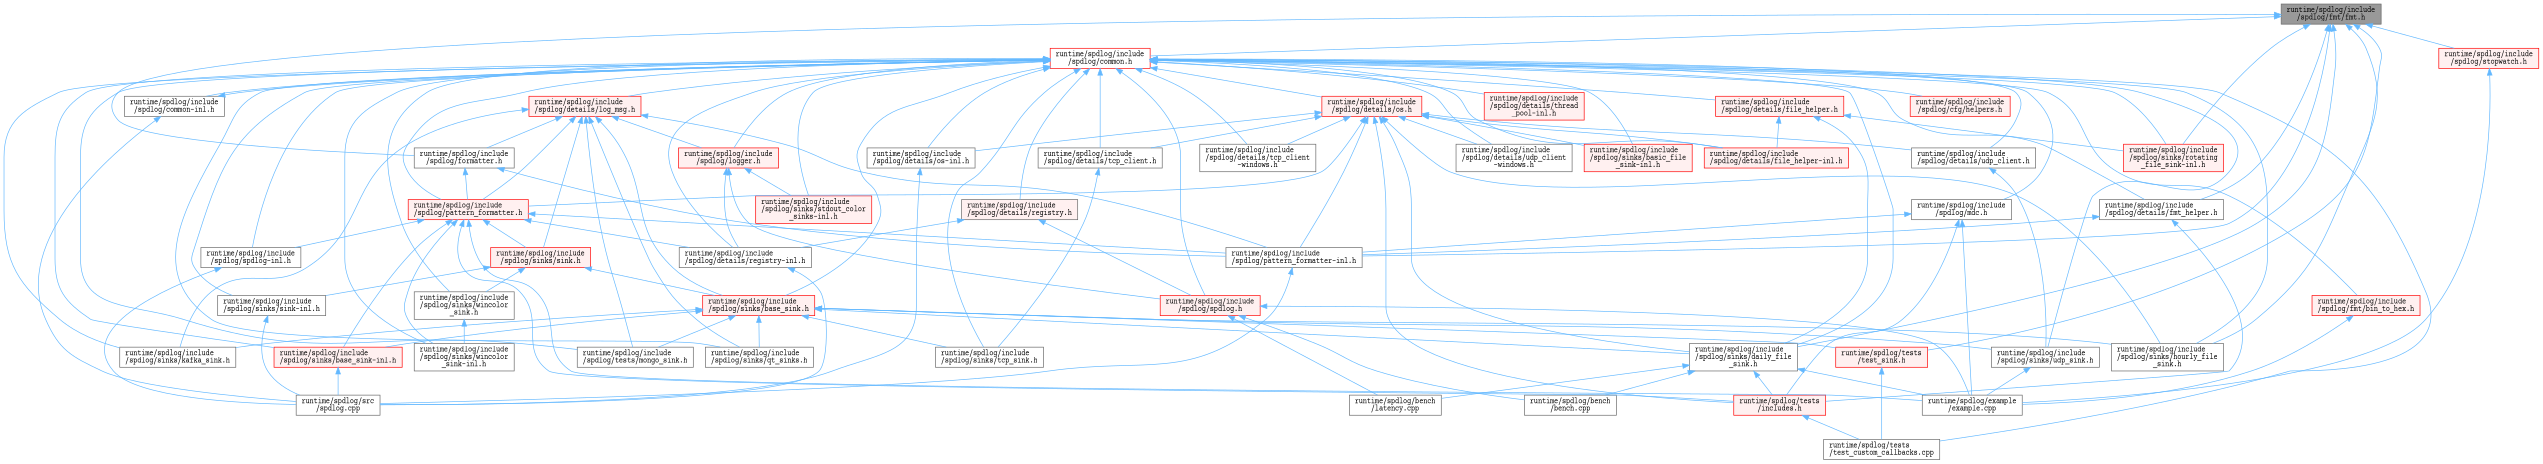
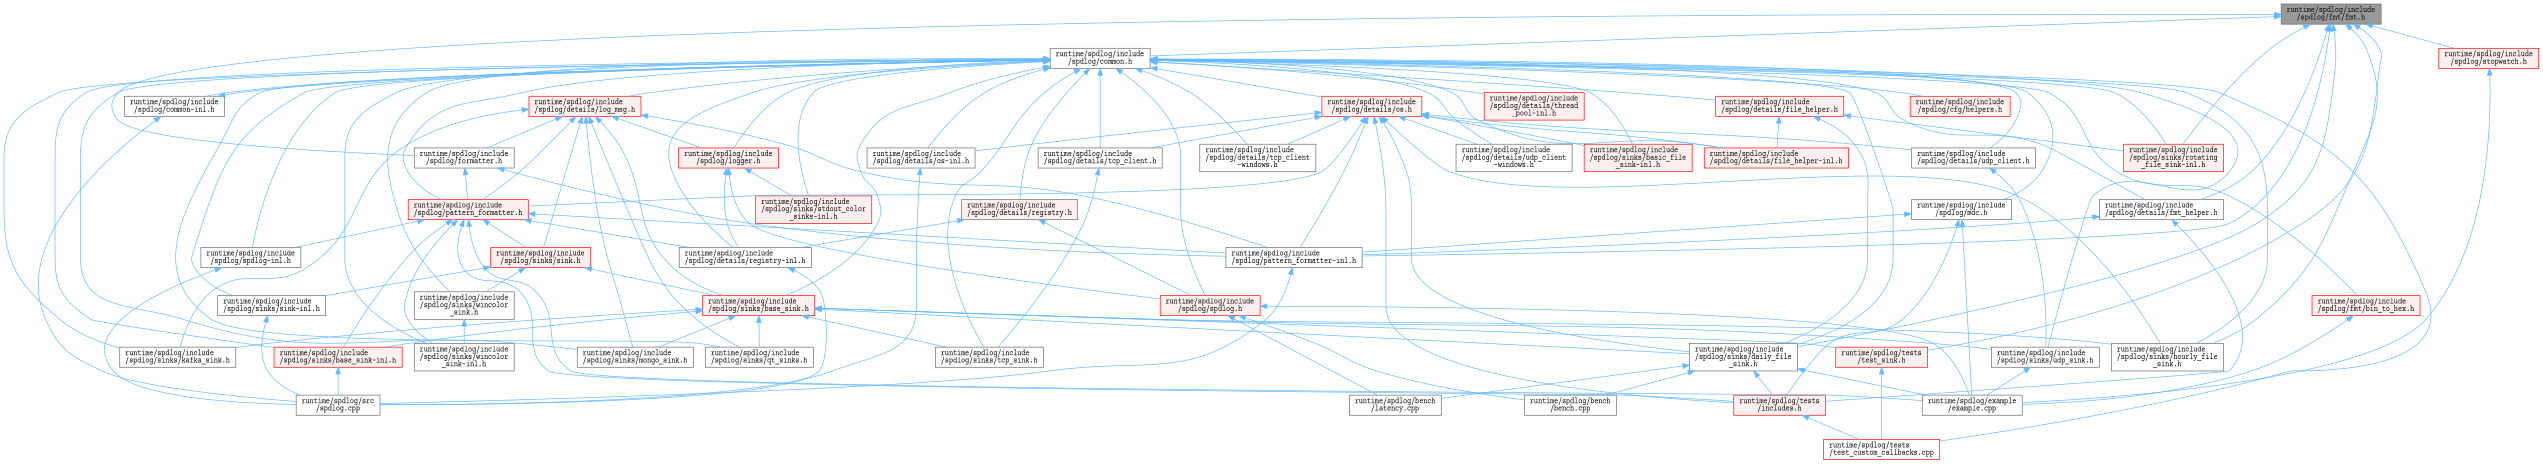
(1100, 58) -> (1100, 58)
(635, 357) -> (635, 357)
(1882, 449) -> (1882, 449)
